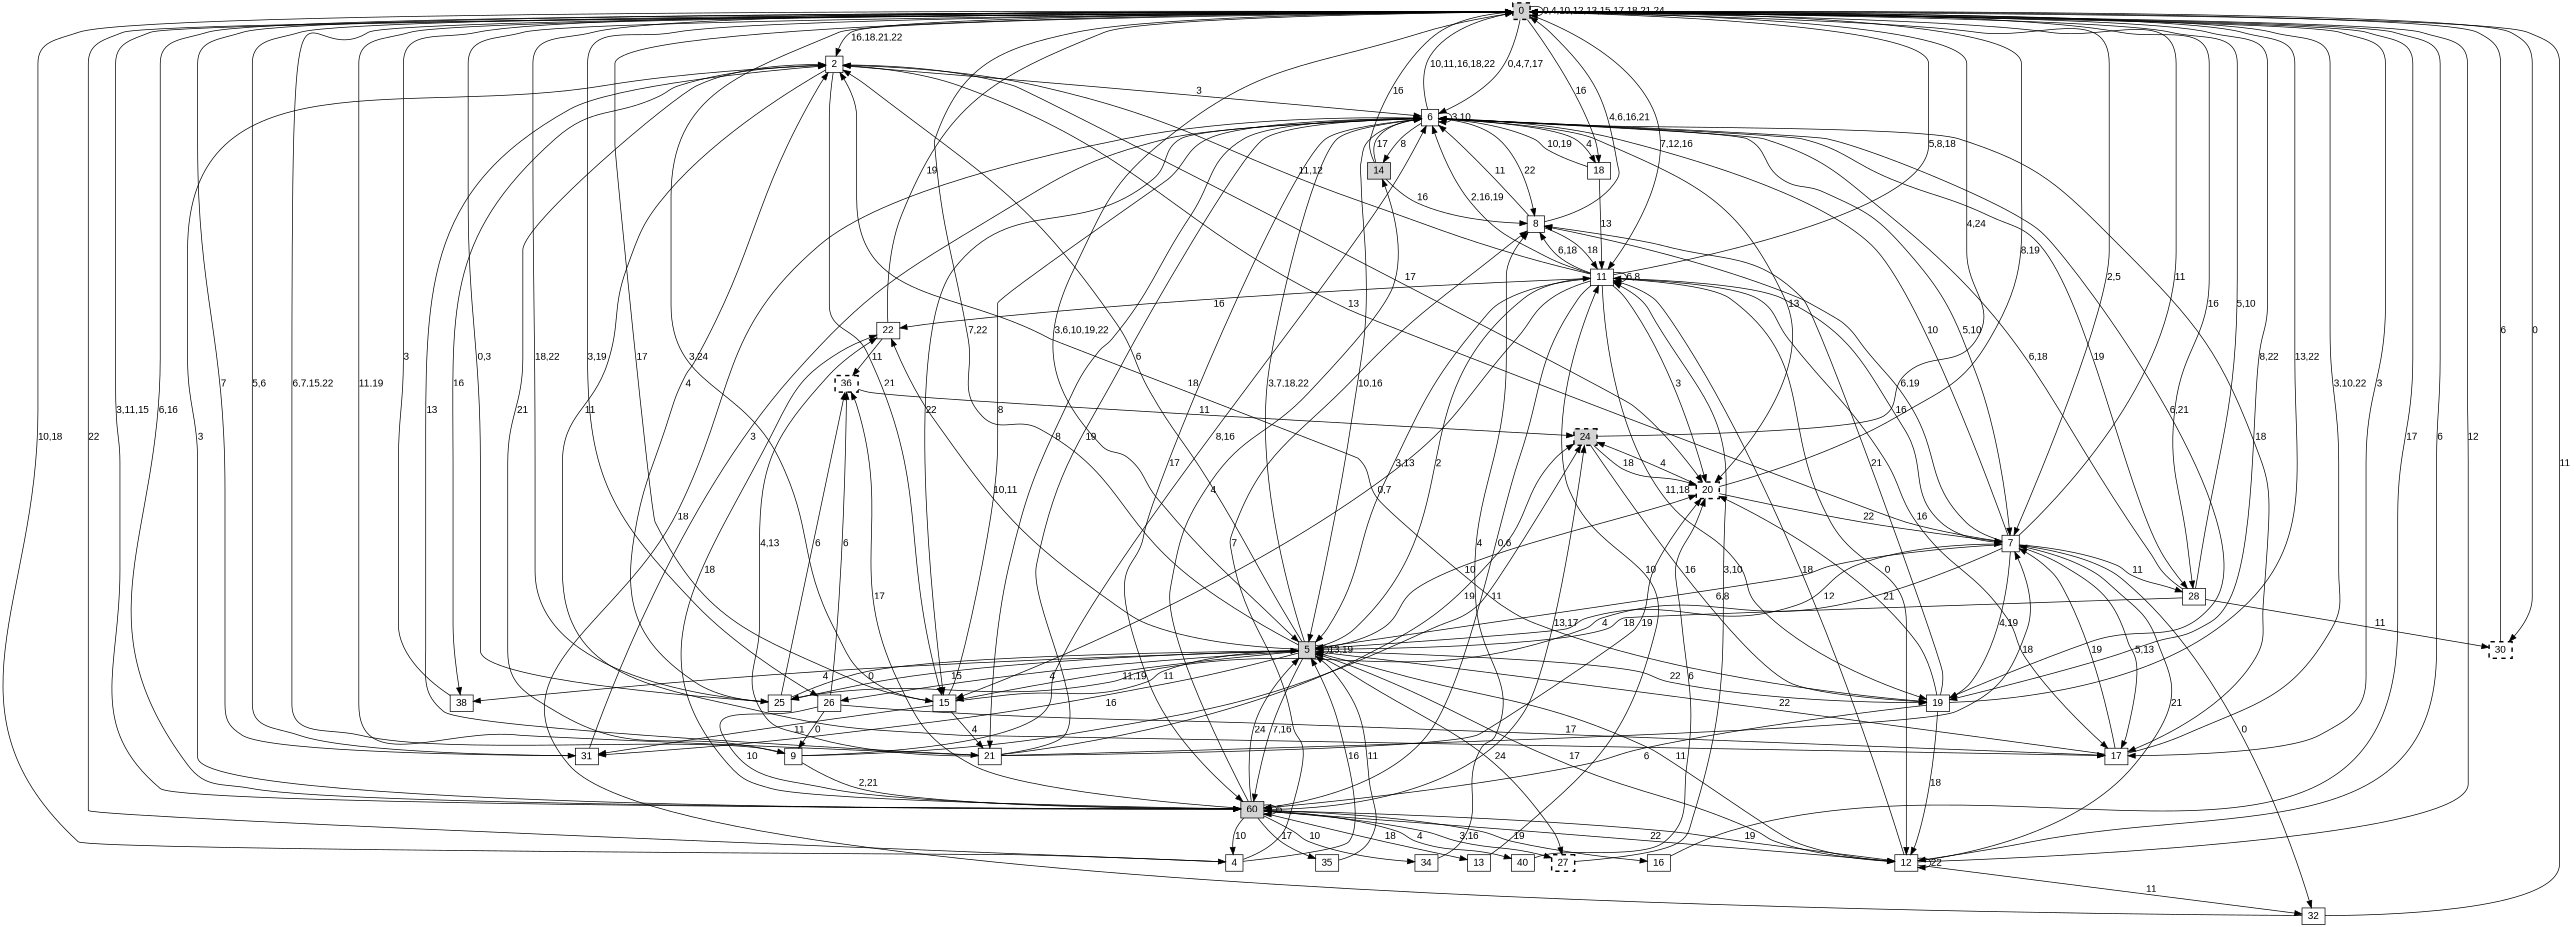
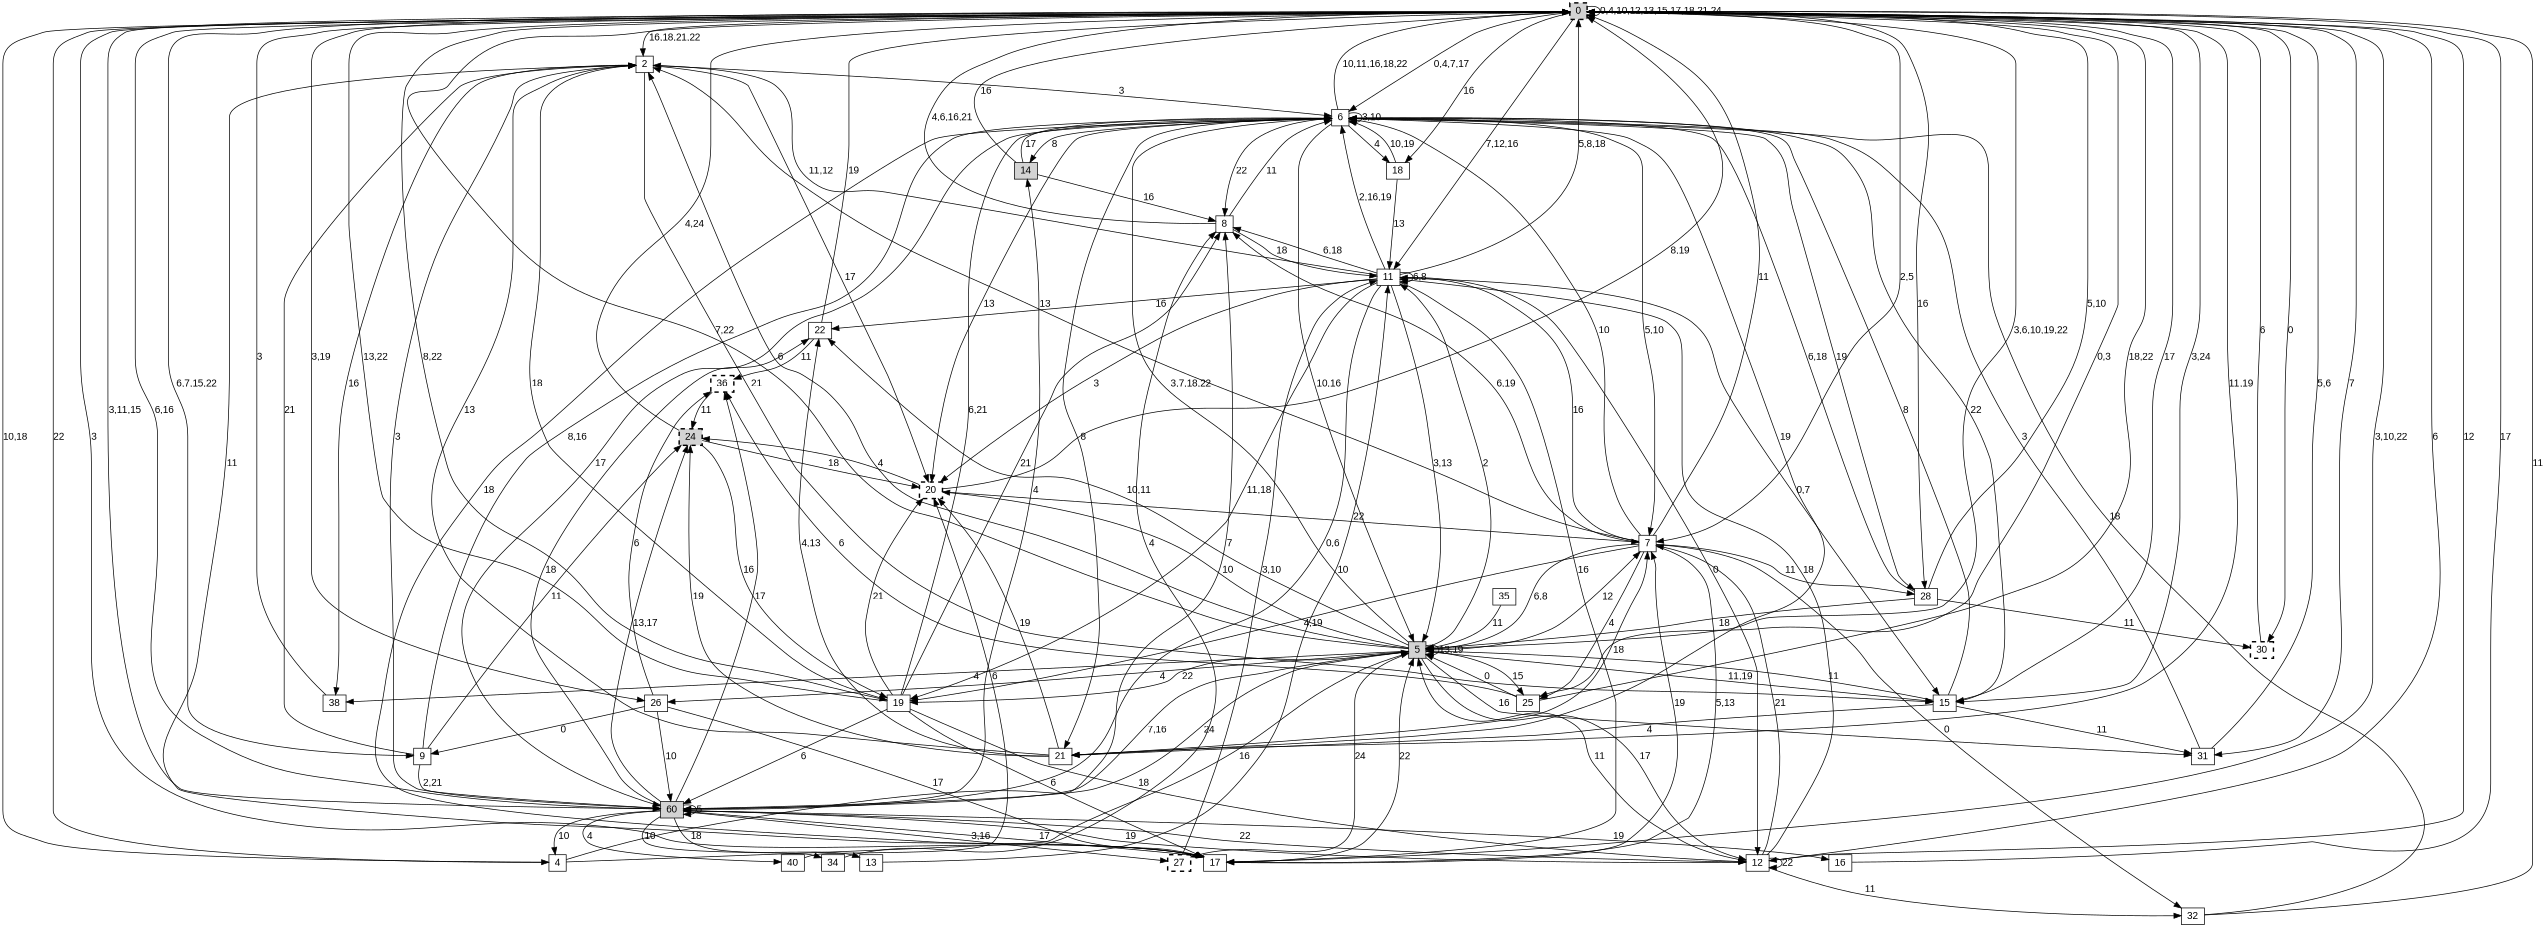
(669, 416) -> none
none -> (1050, 788)
(1282, 842) -> (940, 833)
